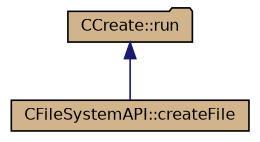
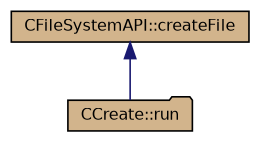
(130, 79) -> (130, 79)
